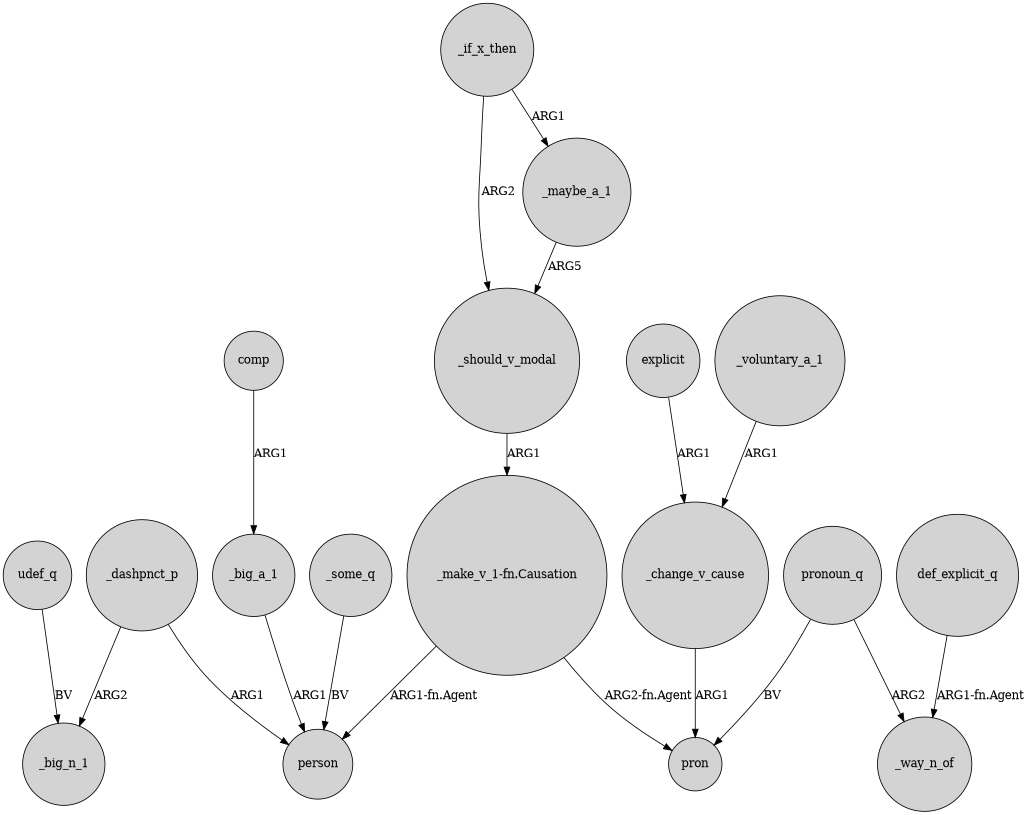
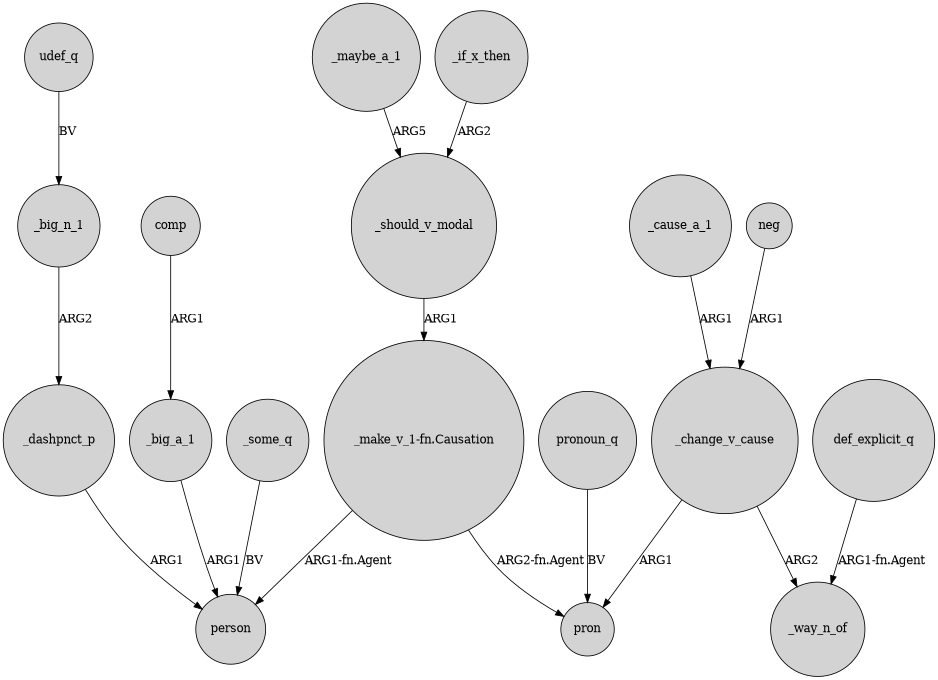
(528, 114) -> none
(663, 361) -> (769, 226)
(780, 361) -> (680, 226)
(877, 667) -> (775, 543)
(102, 672) -> (59, 322)
